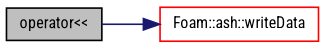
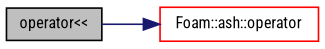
(239, 24) -> (239, 24)
